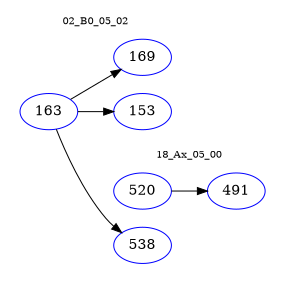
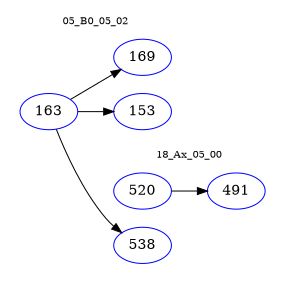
(96, 22) -> (96, 22)
